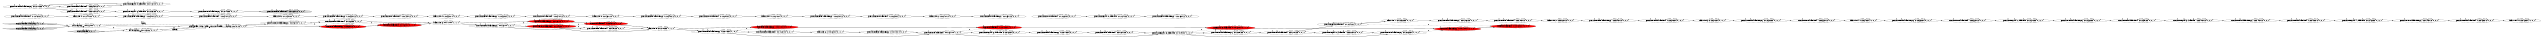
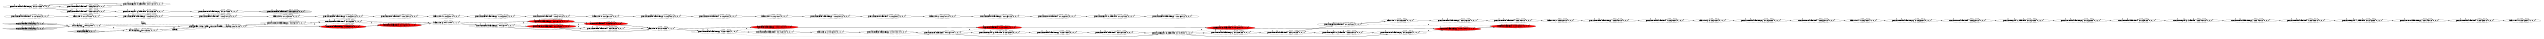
none -> (1028, 17)
(829, 36) -> (829, 36)
